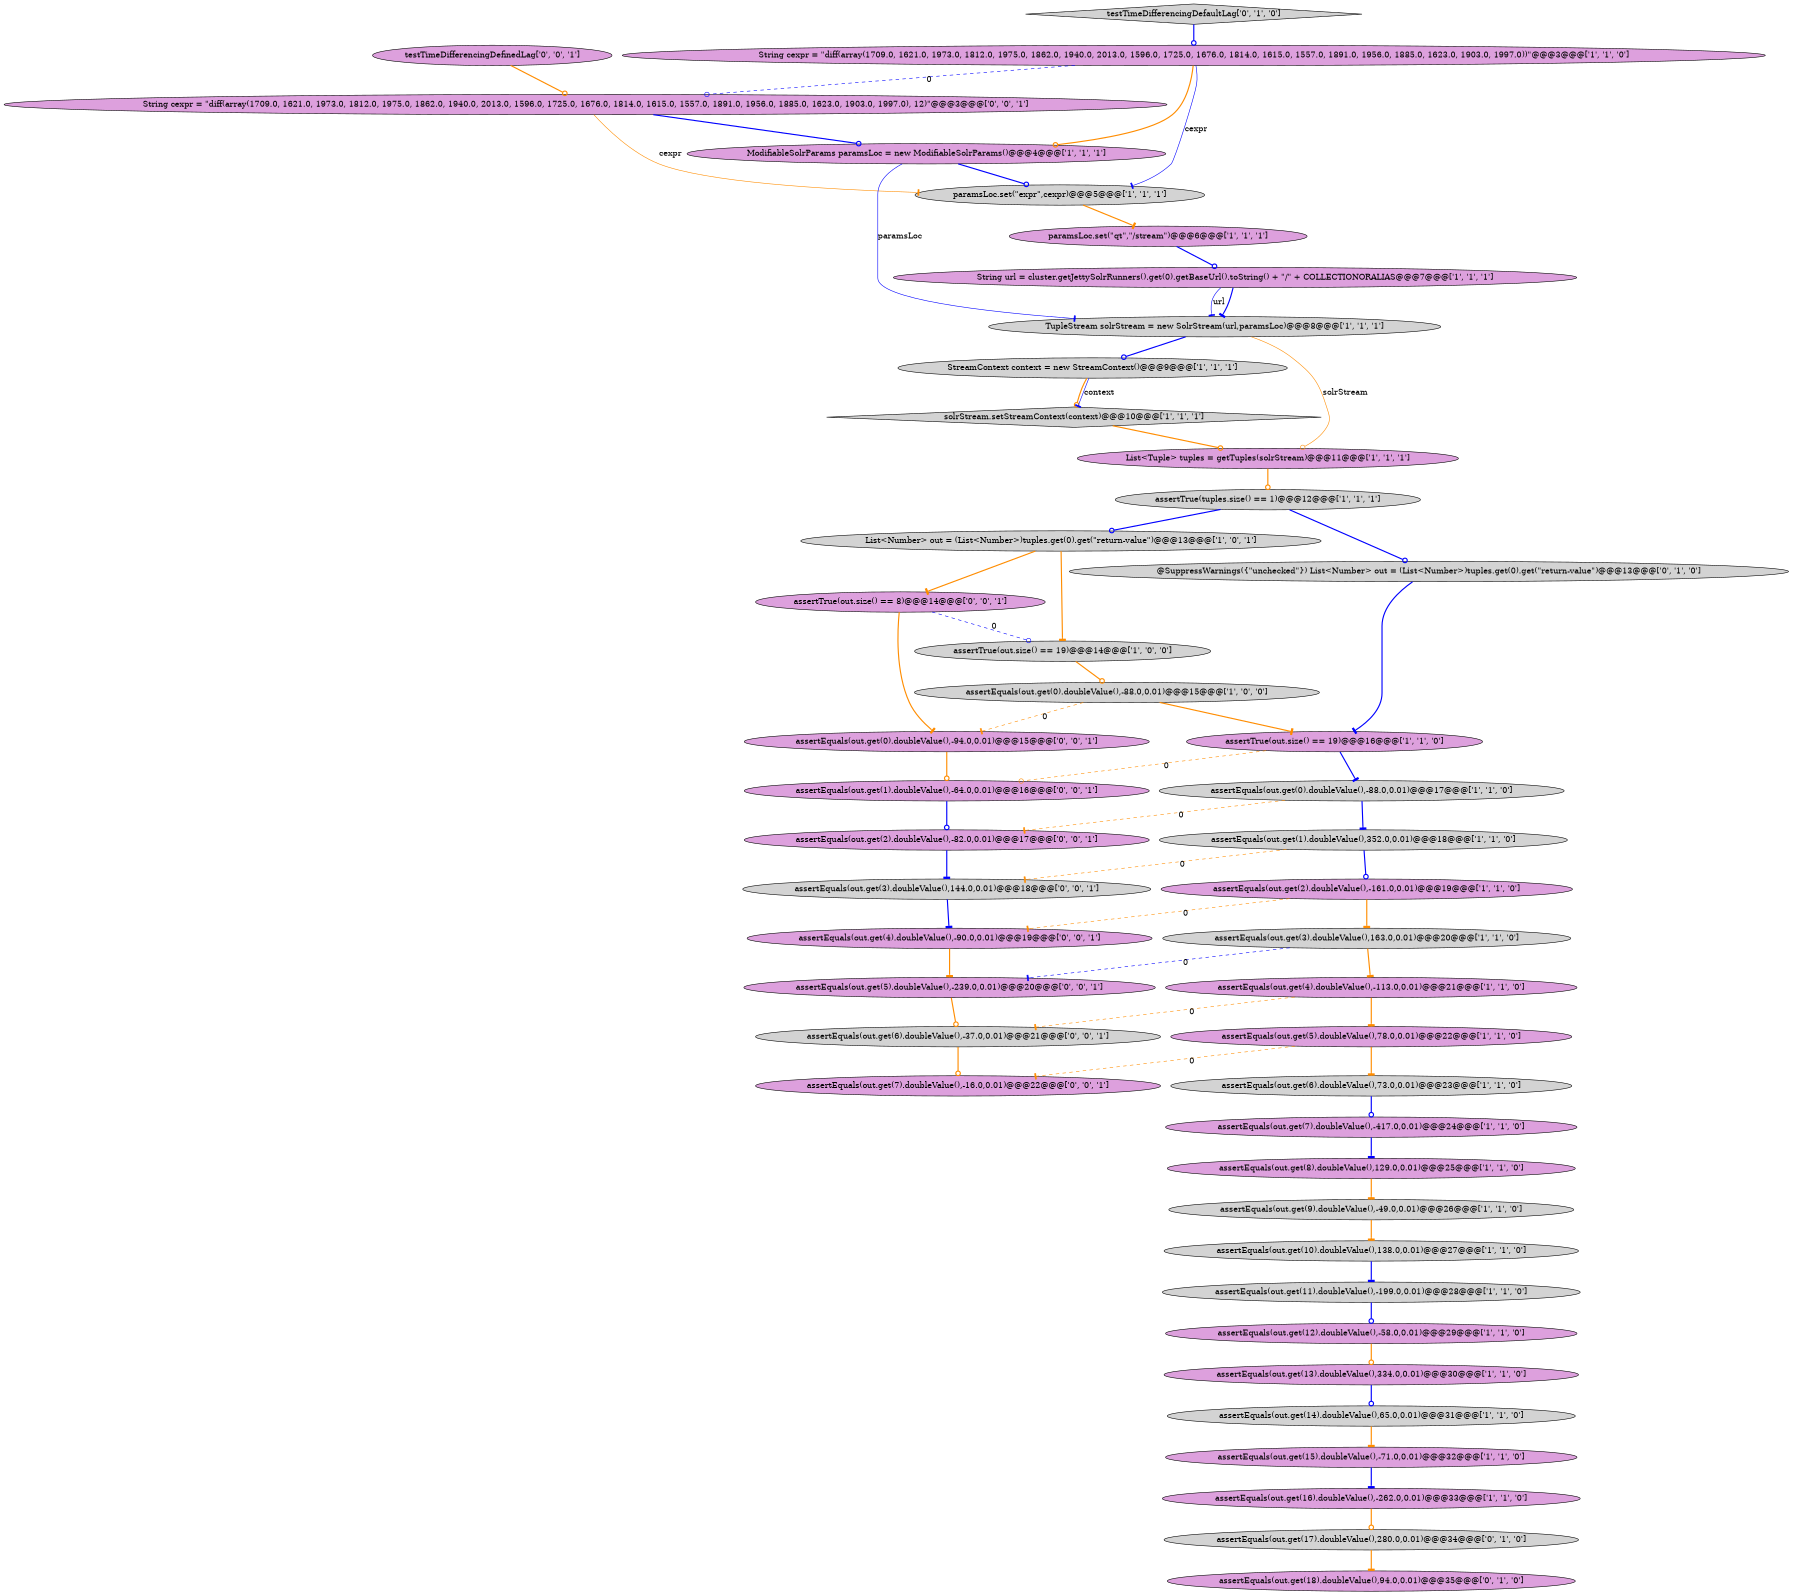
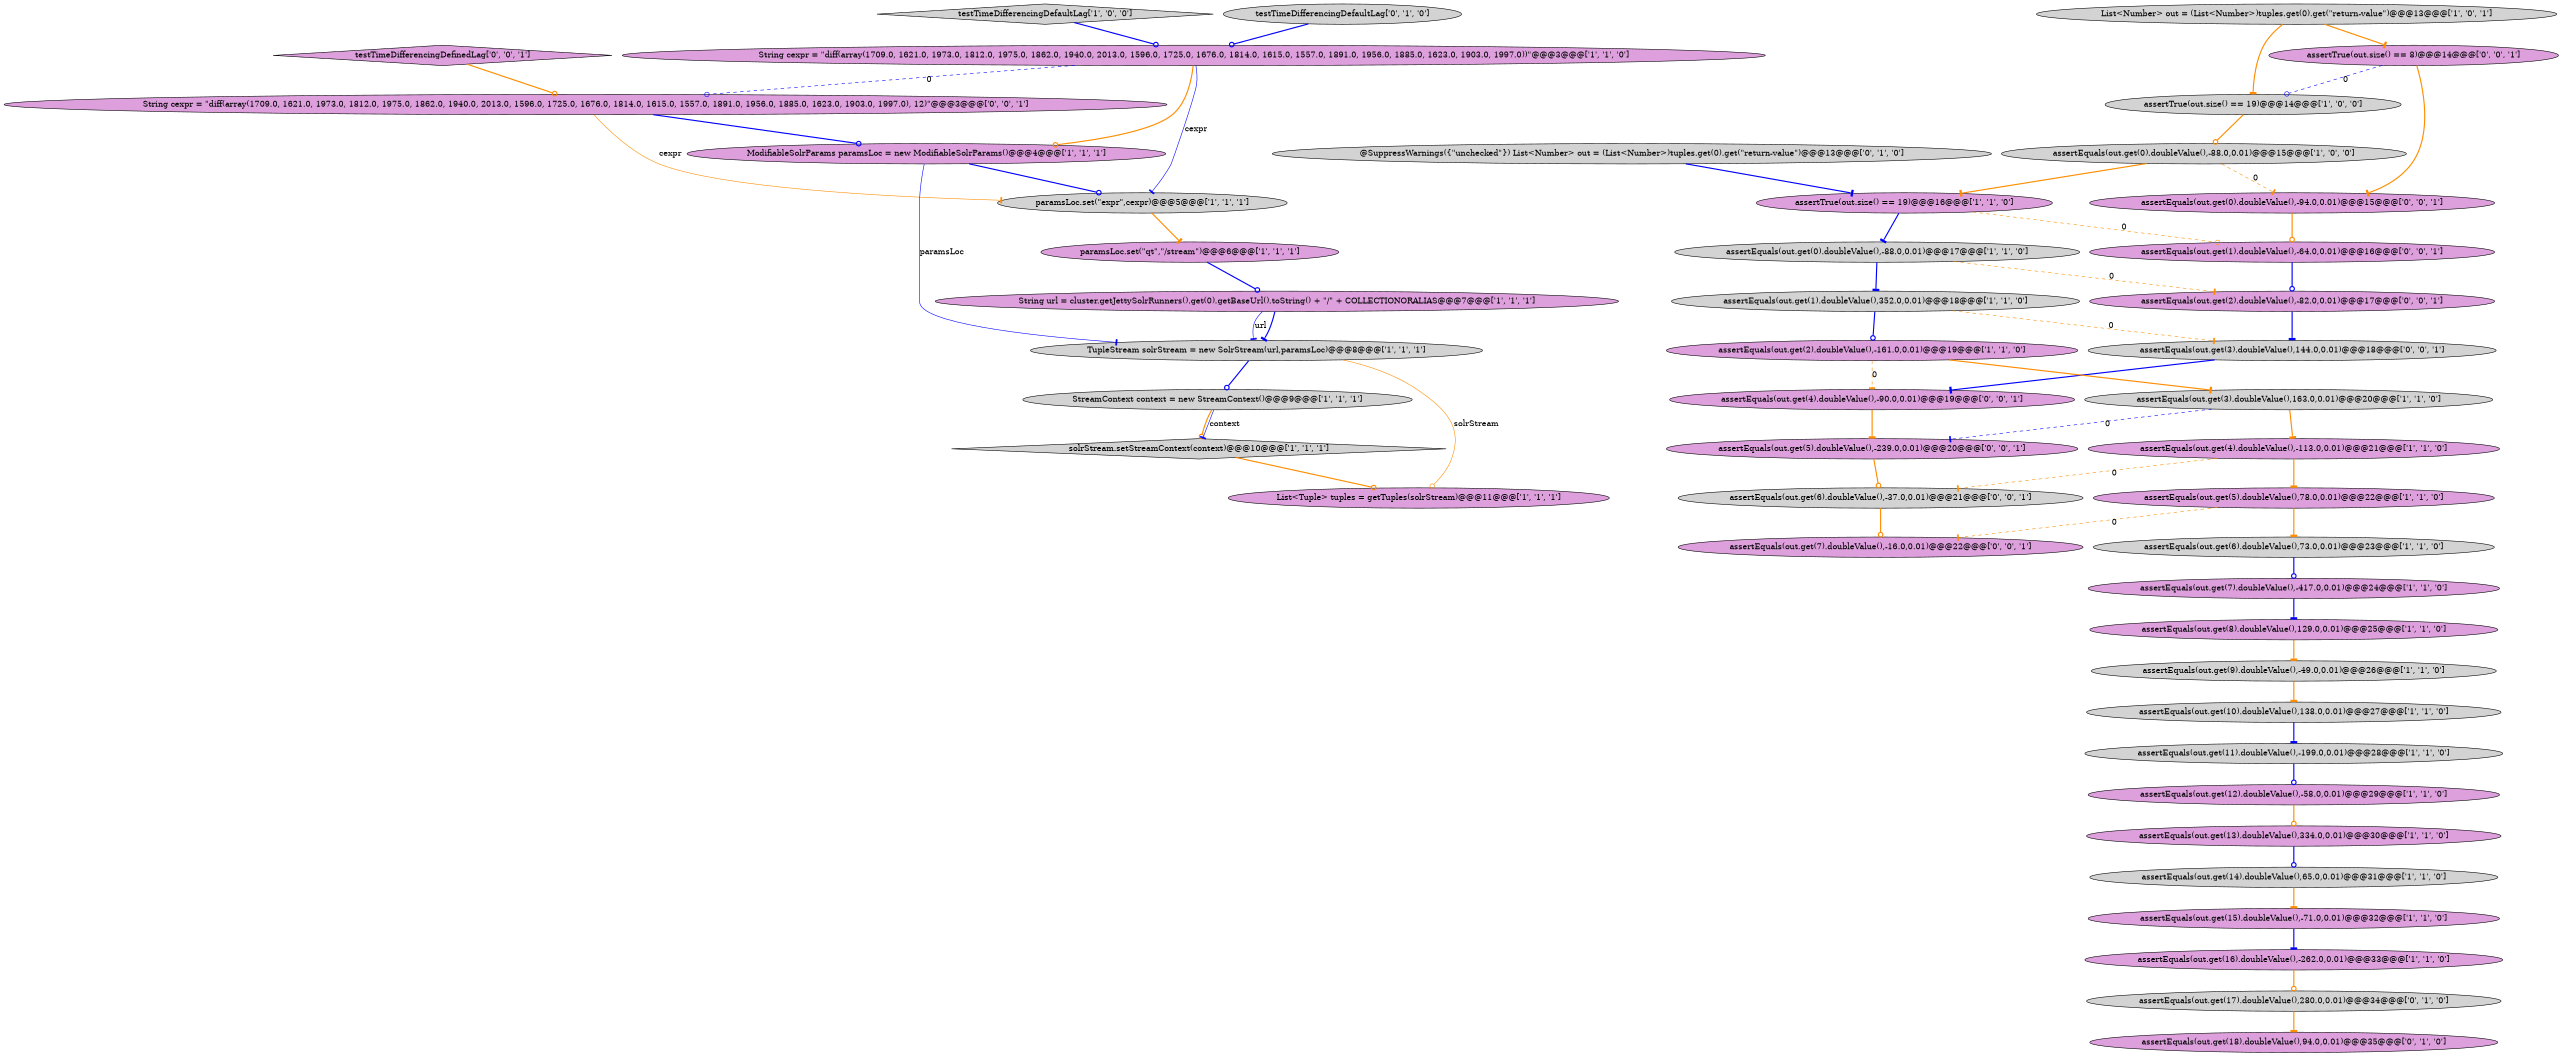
none -> (1045, 14)
(1194, 14) -> (1342, 14)
(492, 55) -> (443, 55)
(1268, 500) -> none
